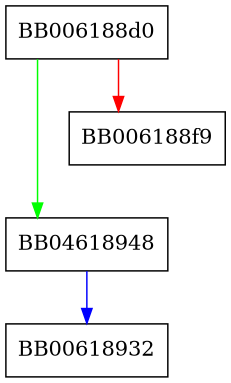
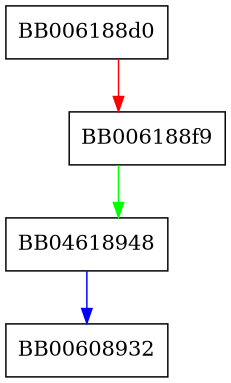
(38, 131) -> (119, 184)
(87, 350) -> (87, 350)
